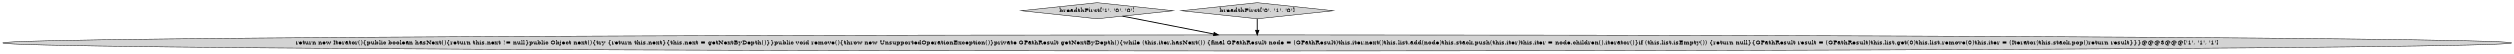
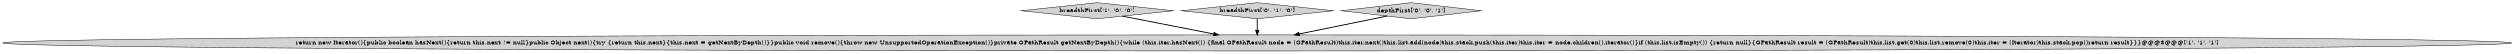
none -> (1411, 11)
